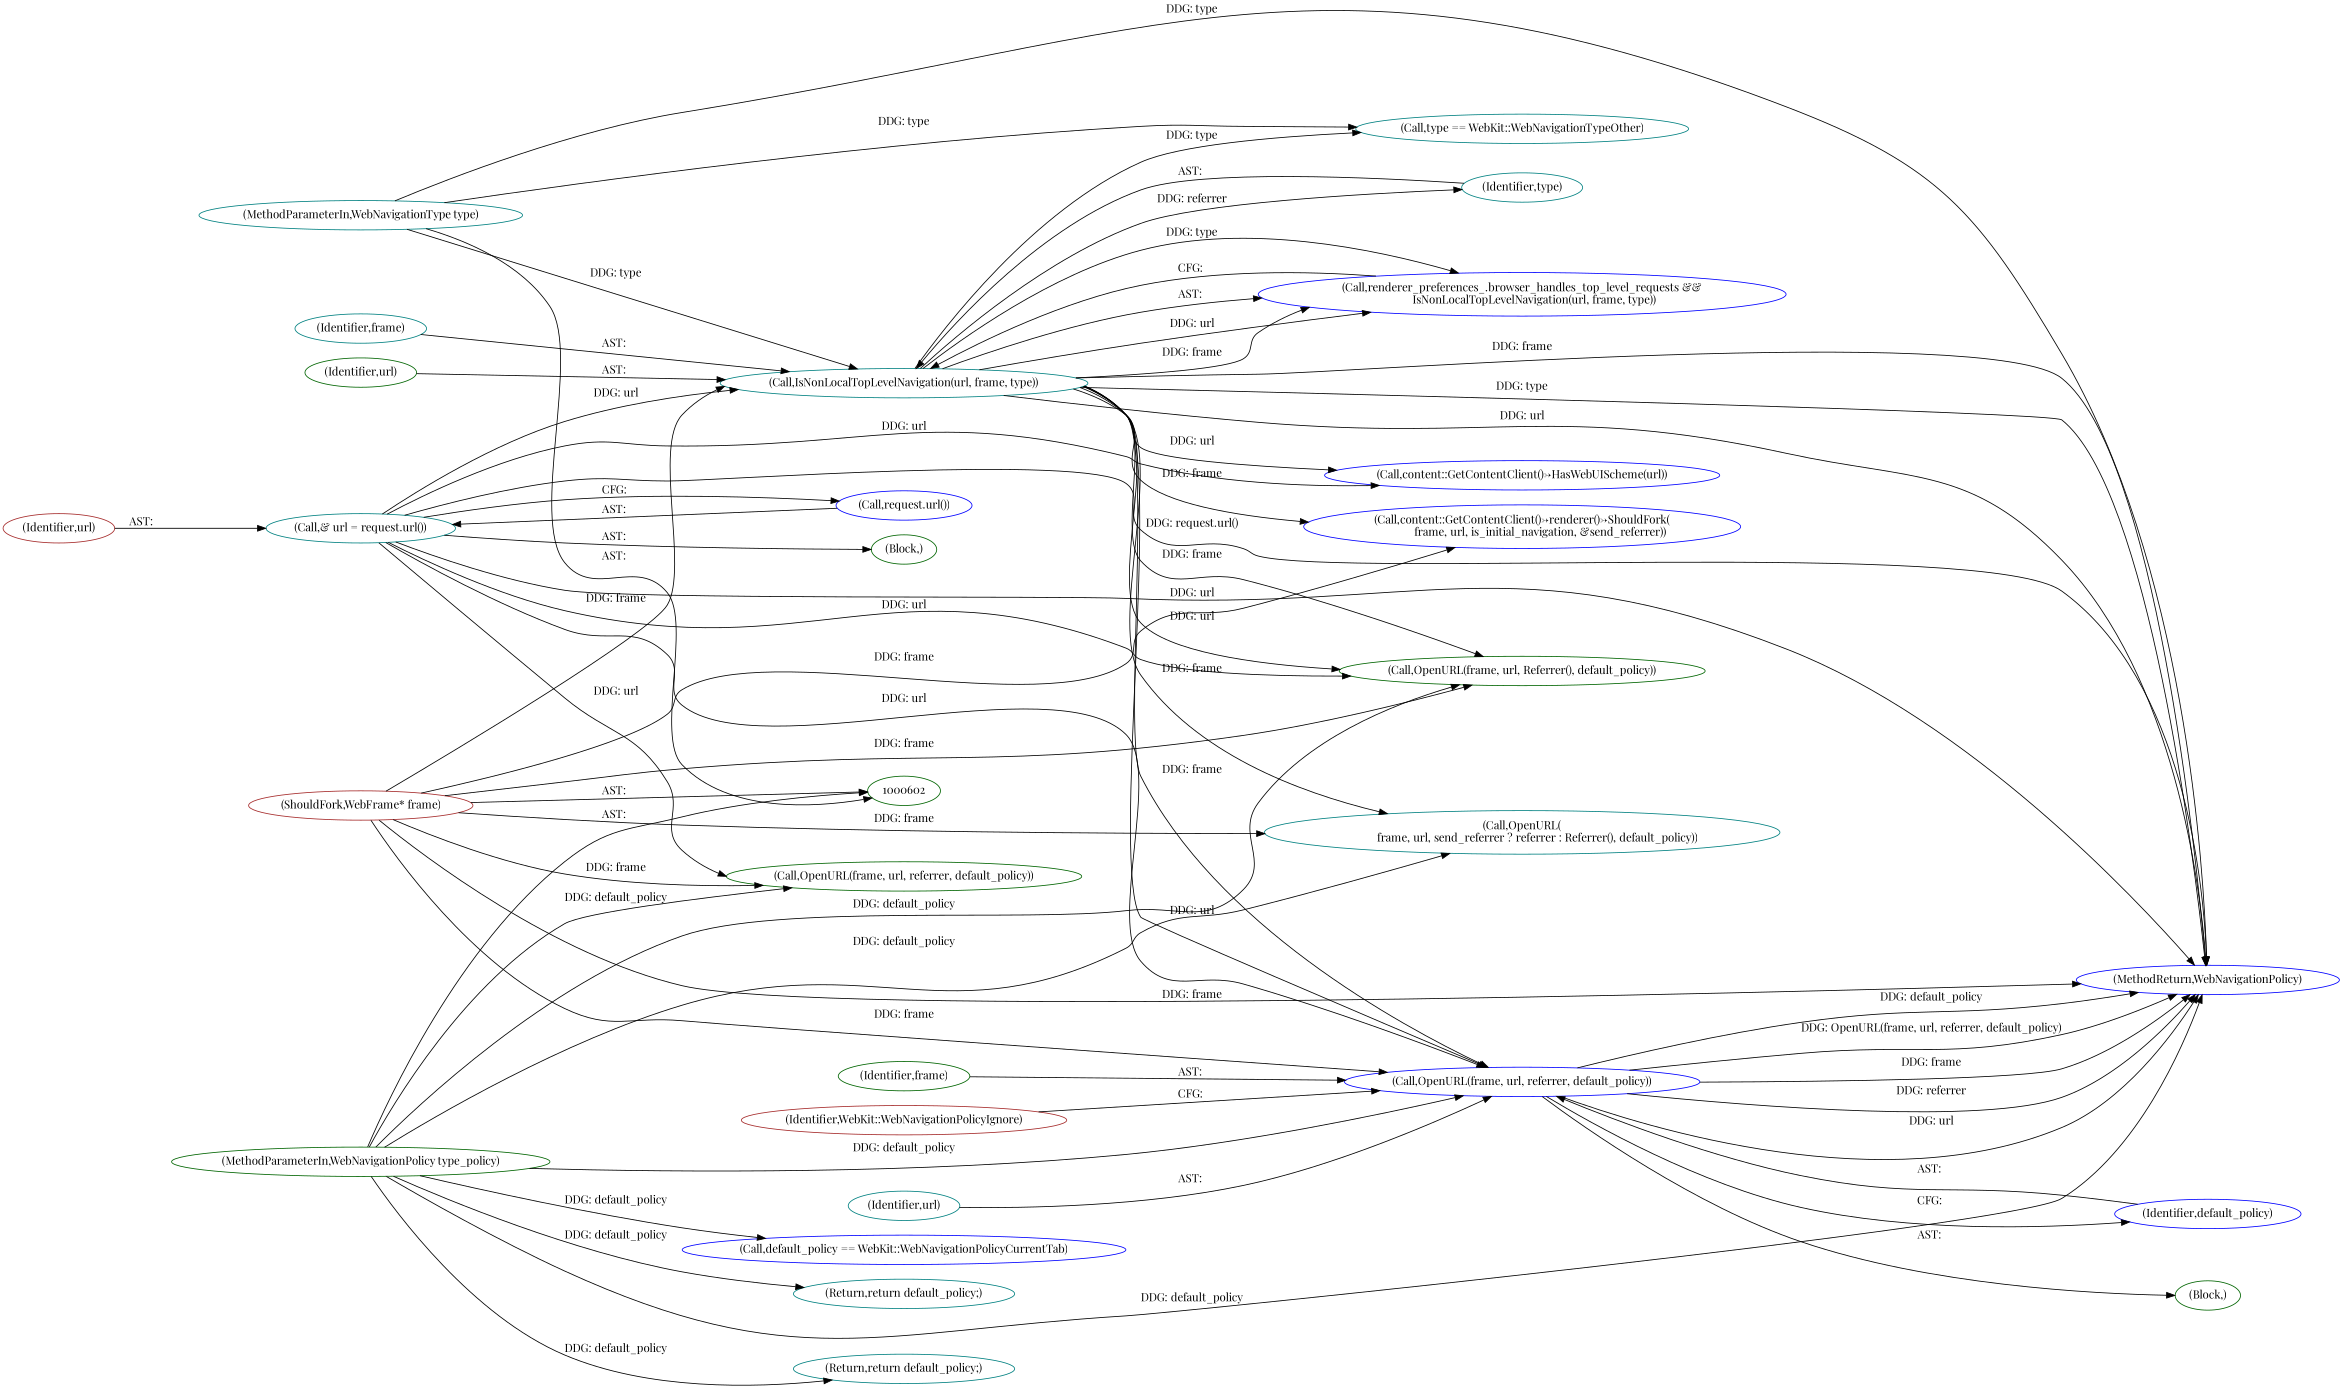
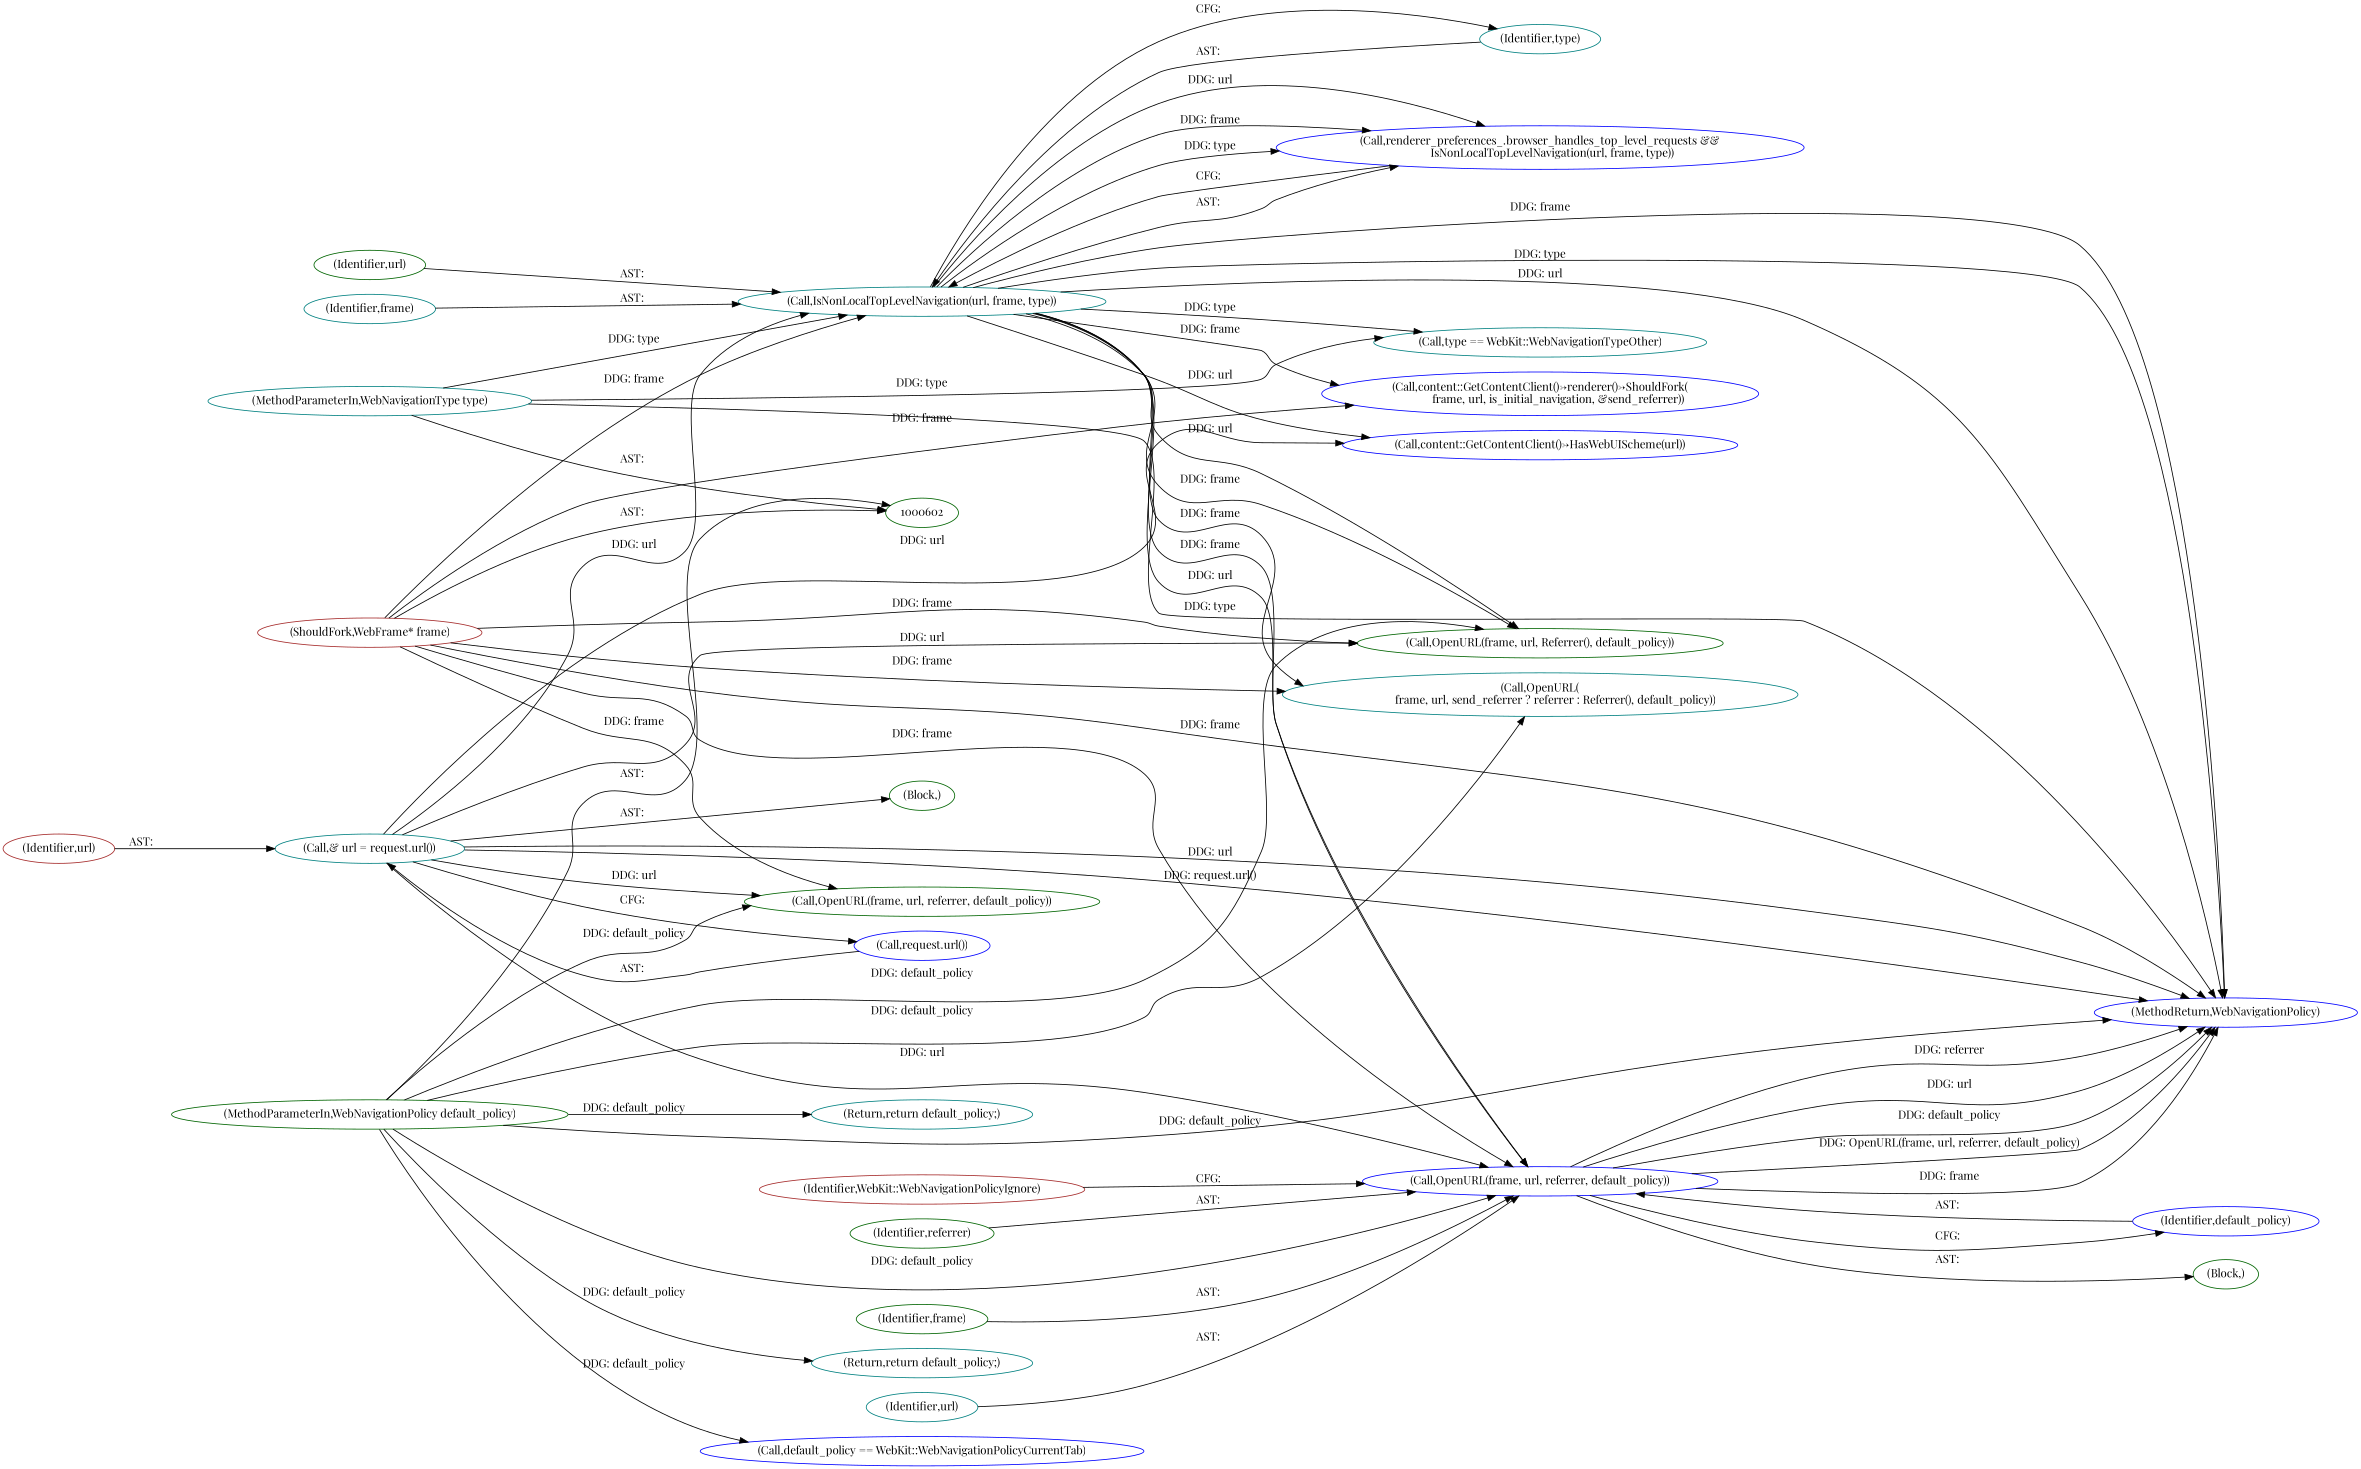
(1192, 199) -> (1210, 9)
(361, 1162) -> (370, 1114)
none -> (922, 1234)
